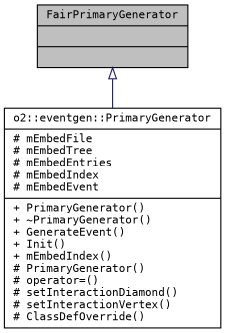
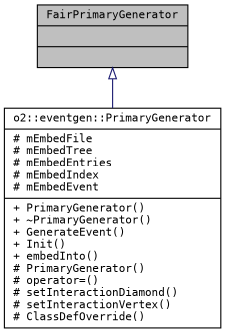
(63, 257) -> (57, 257)
